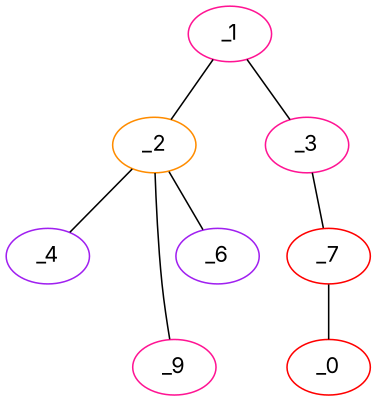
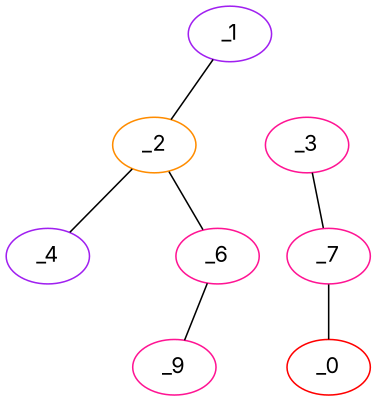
(230, 34) -> (230, 34)
(269, 90) -> none
(160, 256) -> (196, 312)
(218, 256) -> (218, 256)
(329, 256) -> (329, 256)
